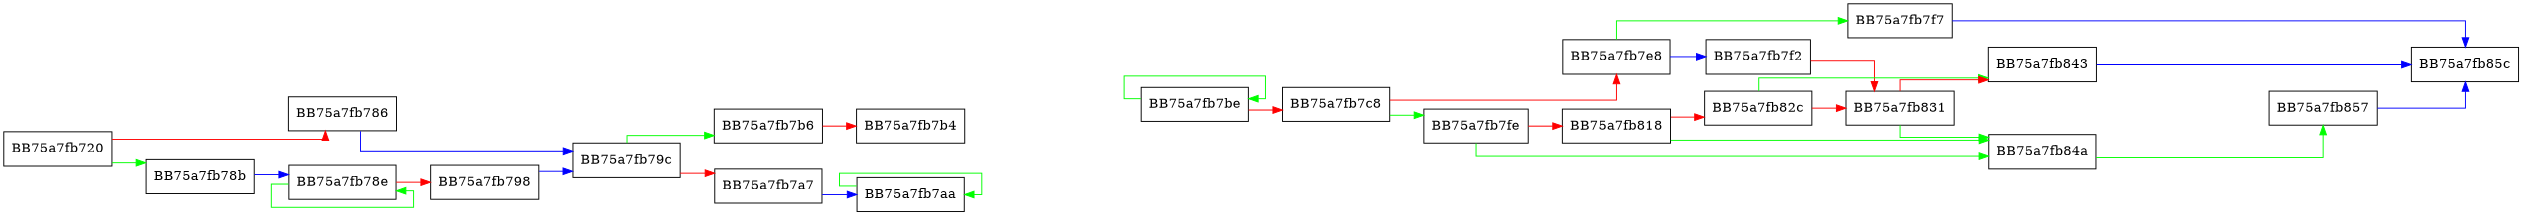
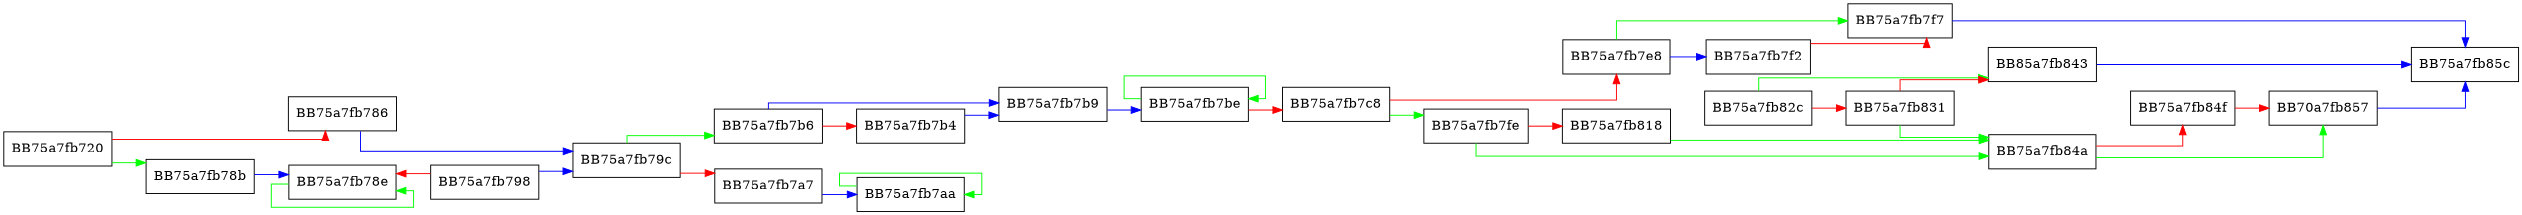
(1853, 61) -> (1869, 44)
(2042, 65) -> (2042, 65)
none -> (1053, 104)
none -> (2183, 108)
(2323, 108) -> (2323, 108)
(1683, 117) -> none
(409, 182) -> (418, 174)
